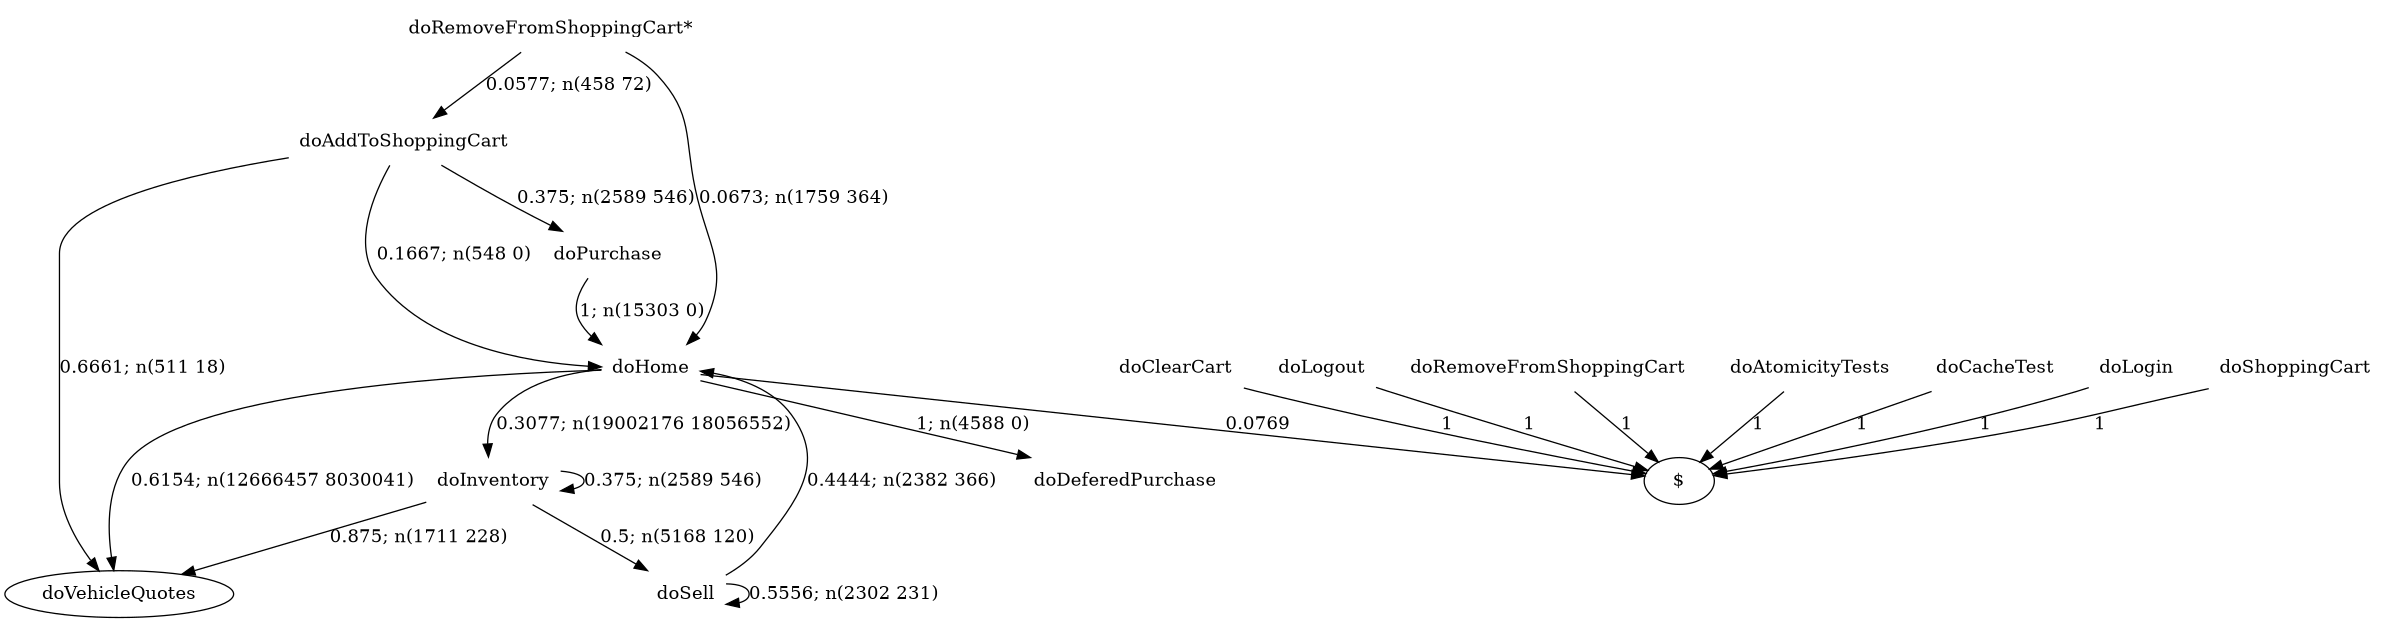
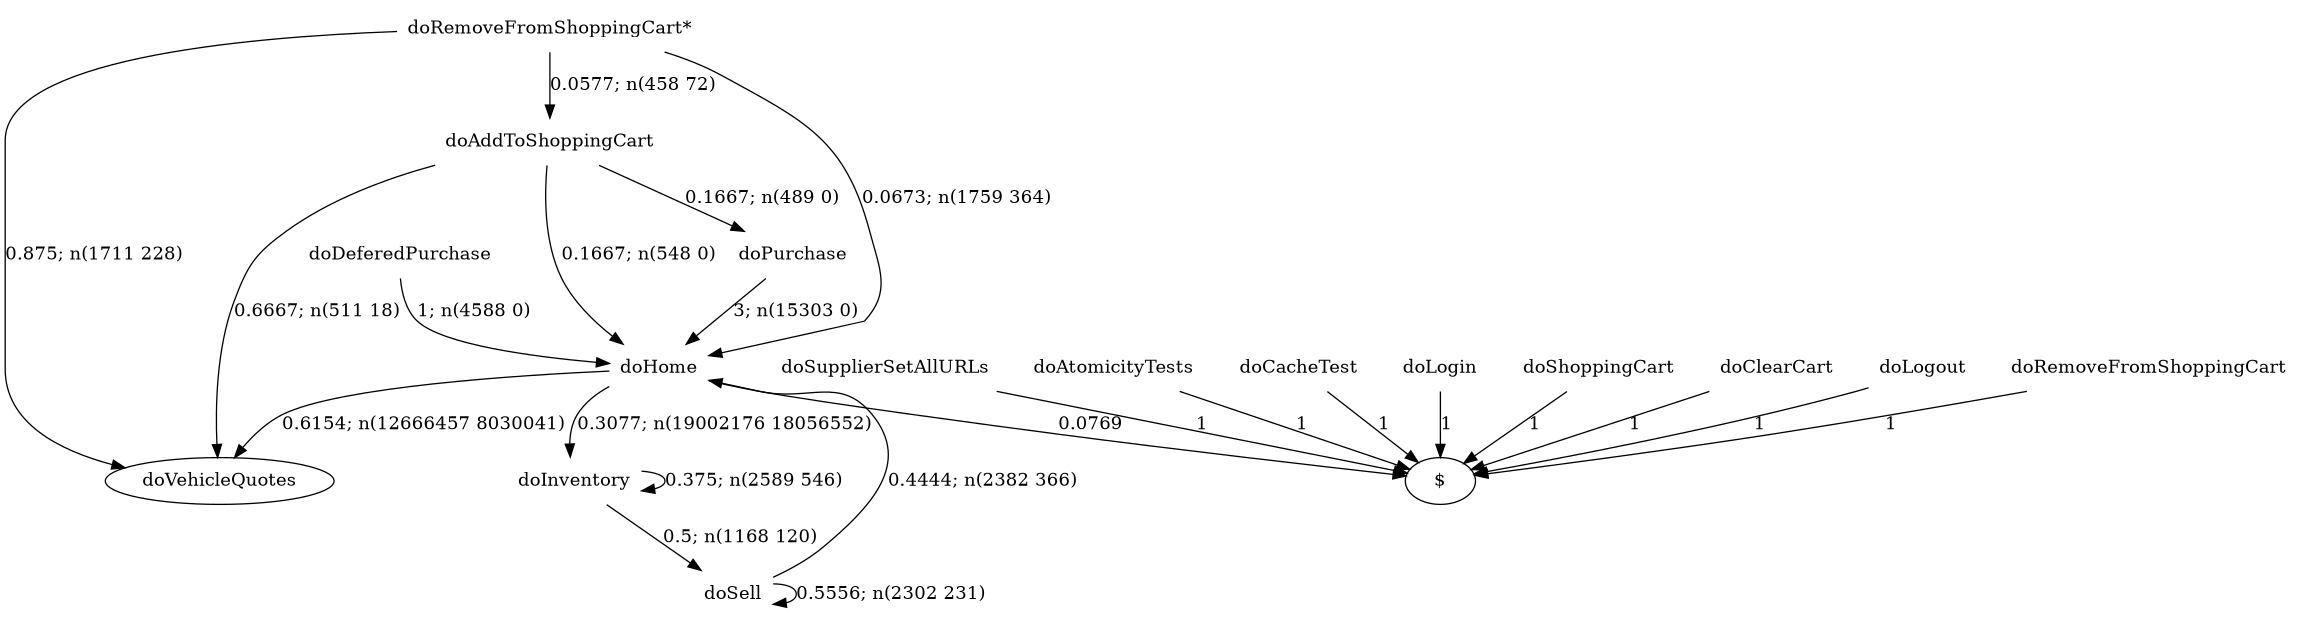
(606, 198) -> (762, 198)
(643, 311) -> (796, 311)
(143, 368) -> (317, 311)
none -> (885, 368)
(859, 418) -> (481, 346)
(310, 536) -> (13, 120)
(678, 538) -> (740, 538)
